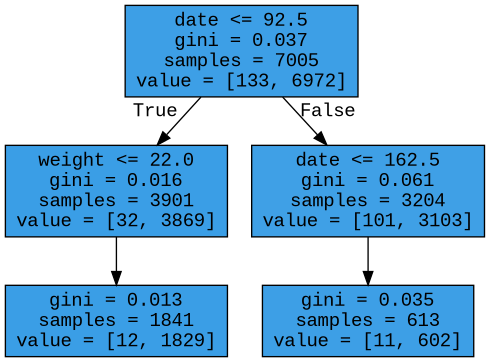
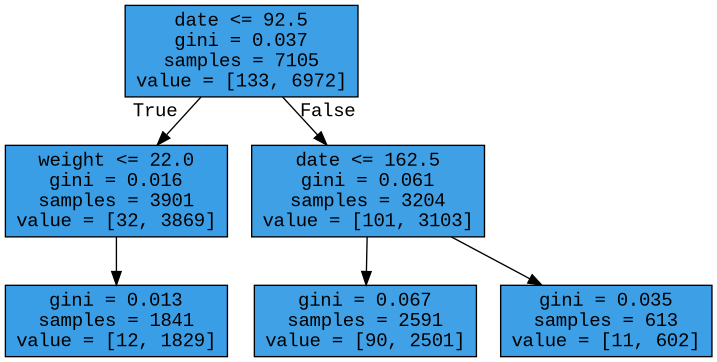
(242, 51) -> (242, 51)
none -> (365, 321)
